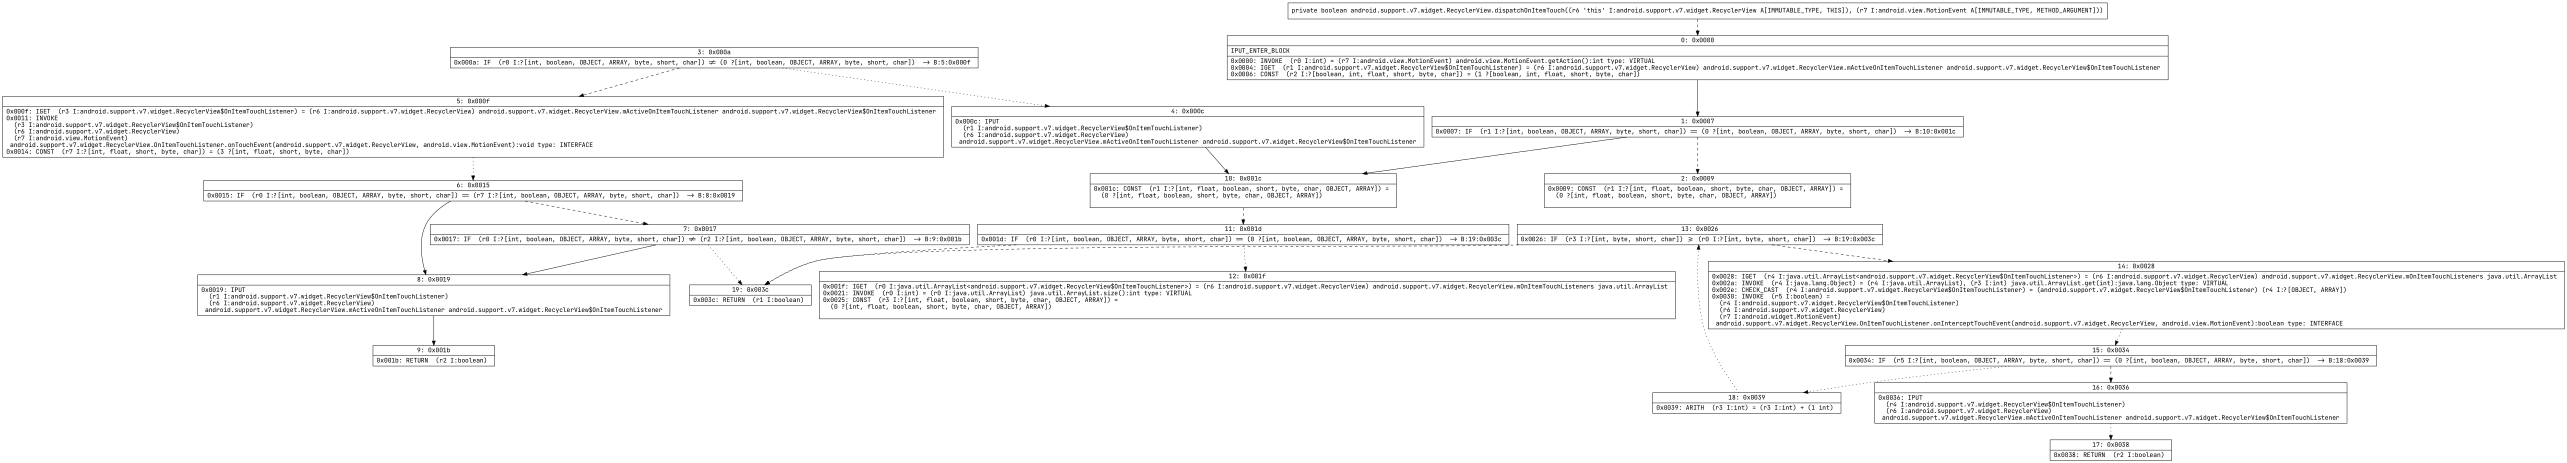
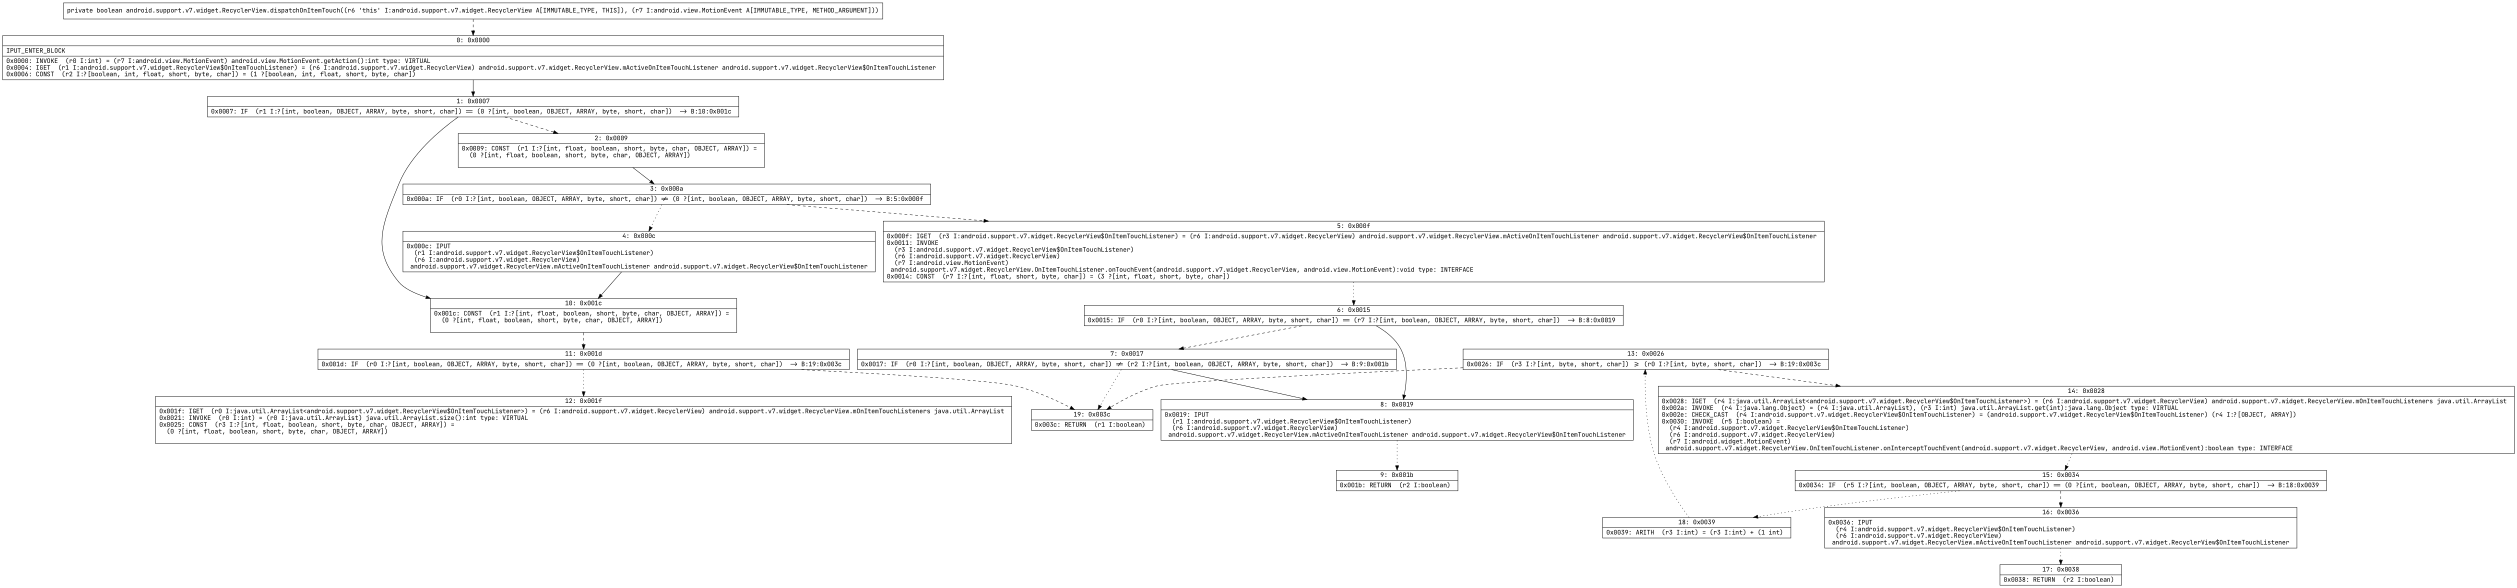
none -> (642, 174)
(434, 328) -> (1397, 453)
